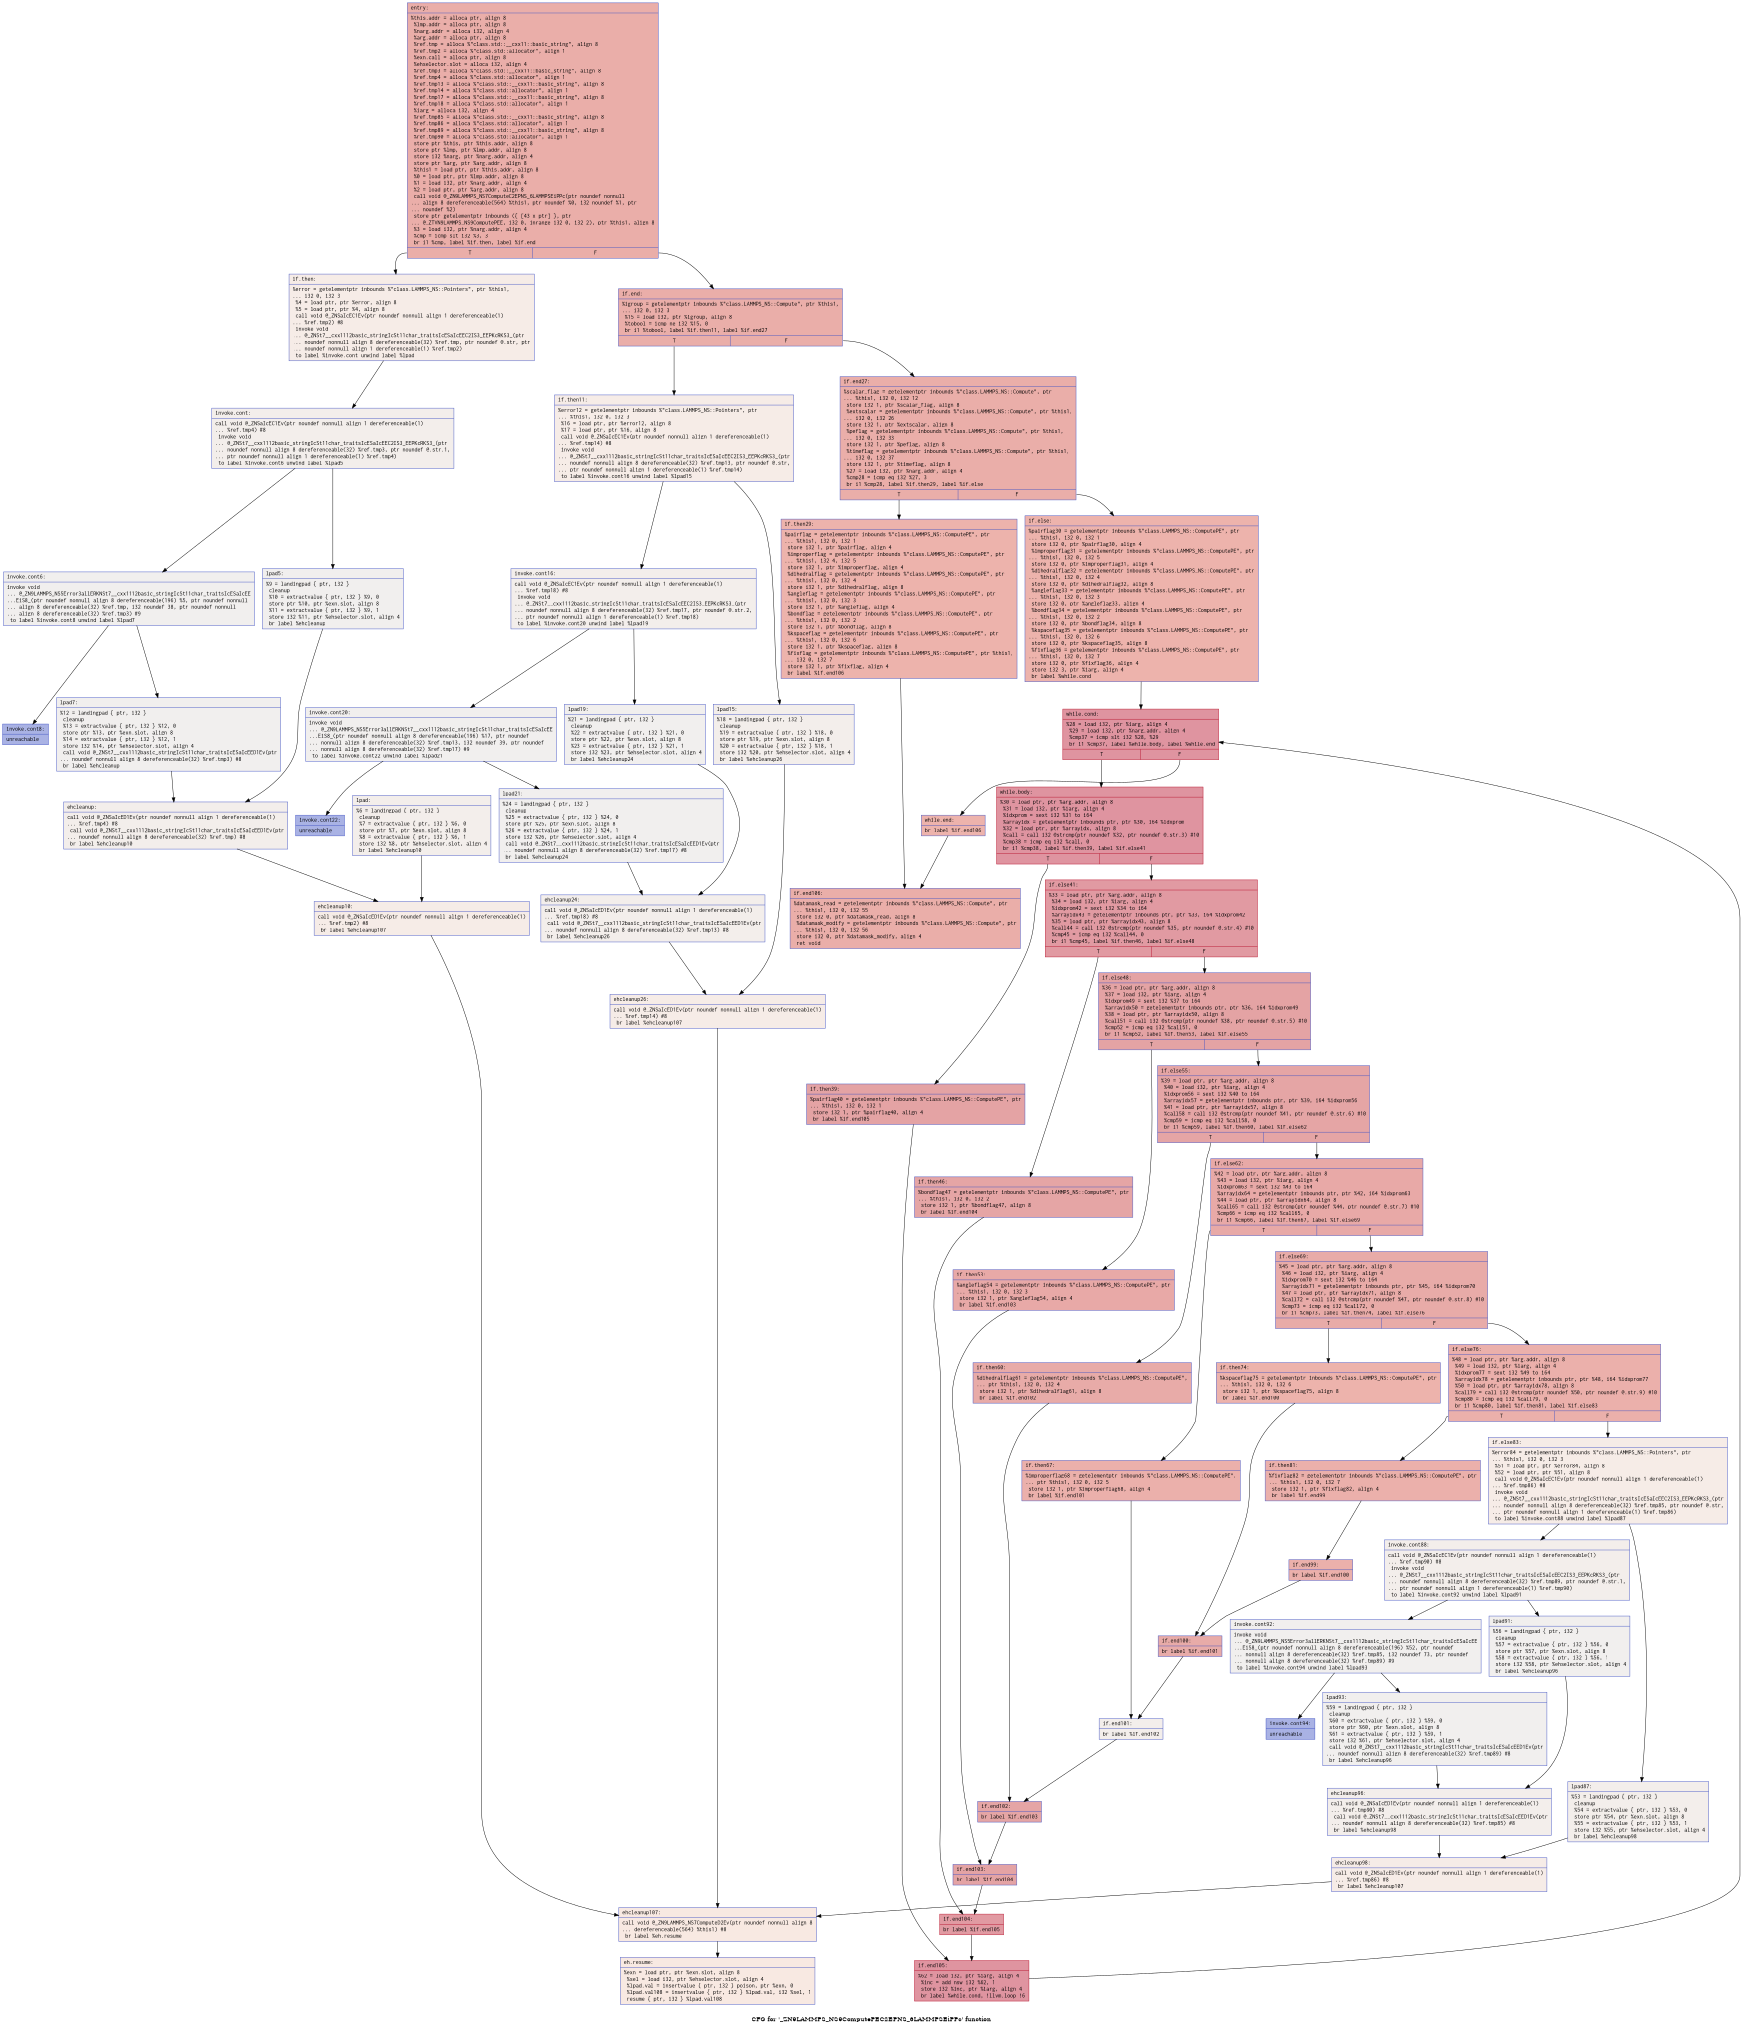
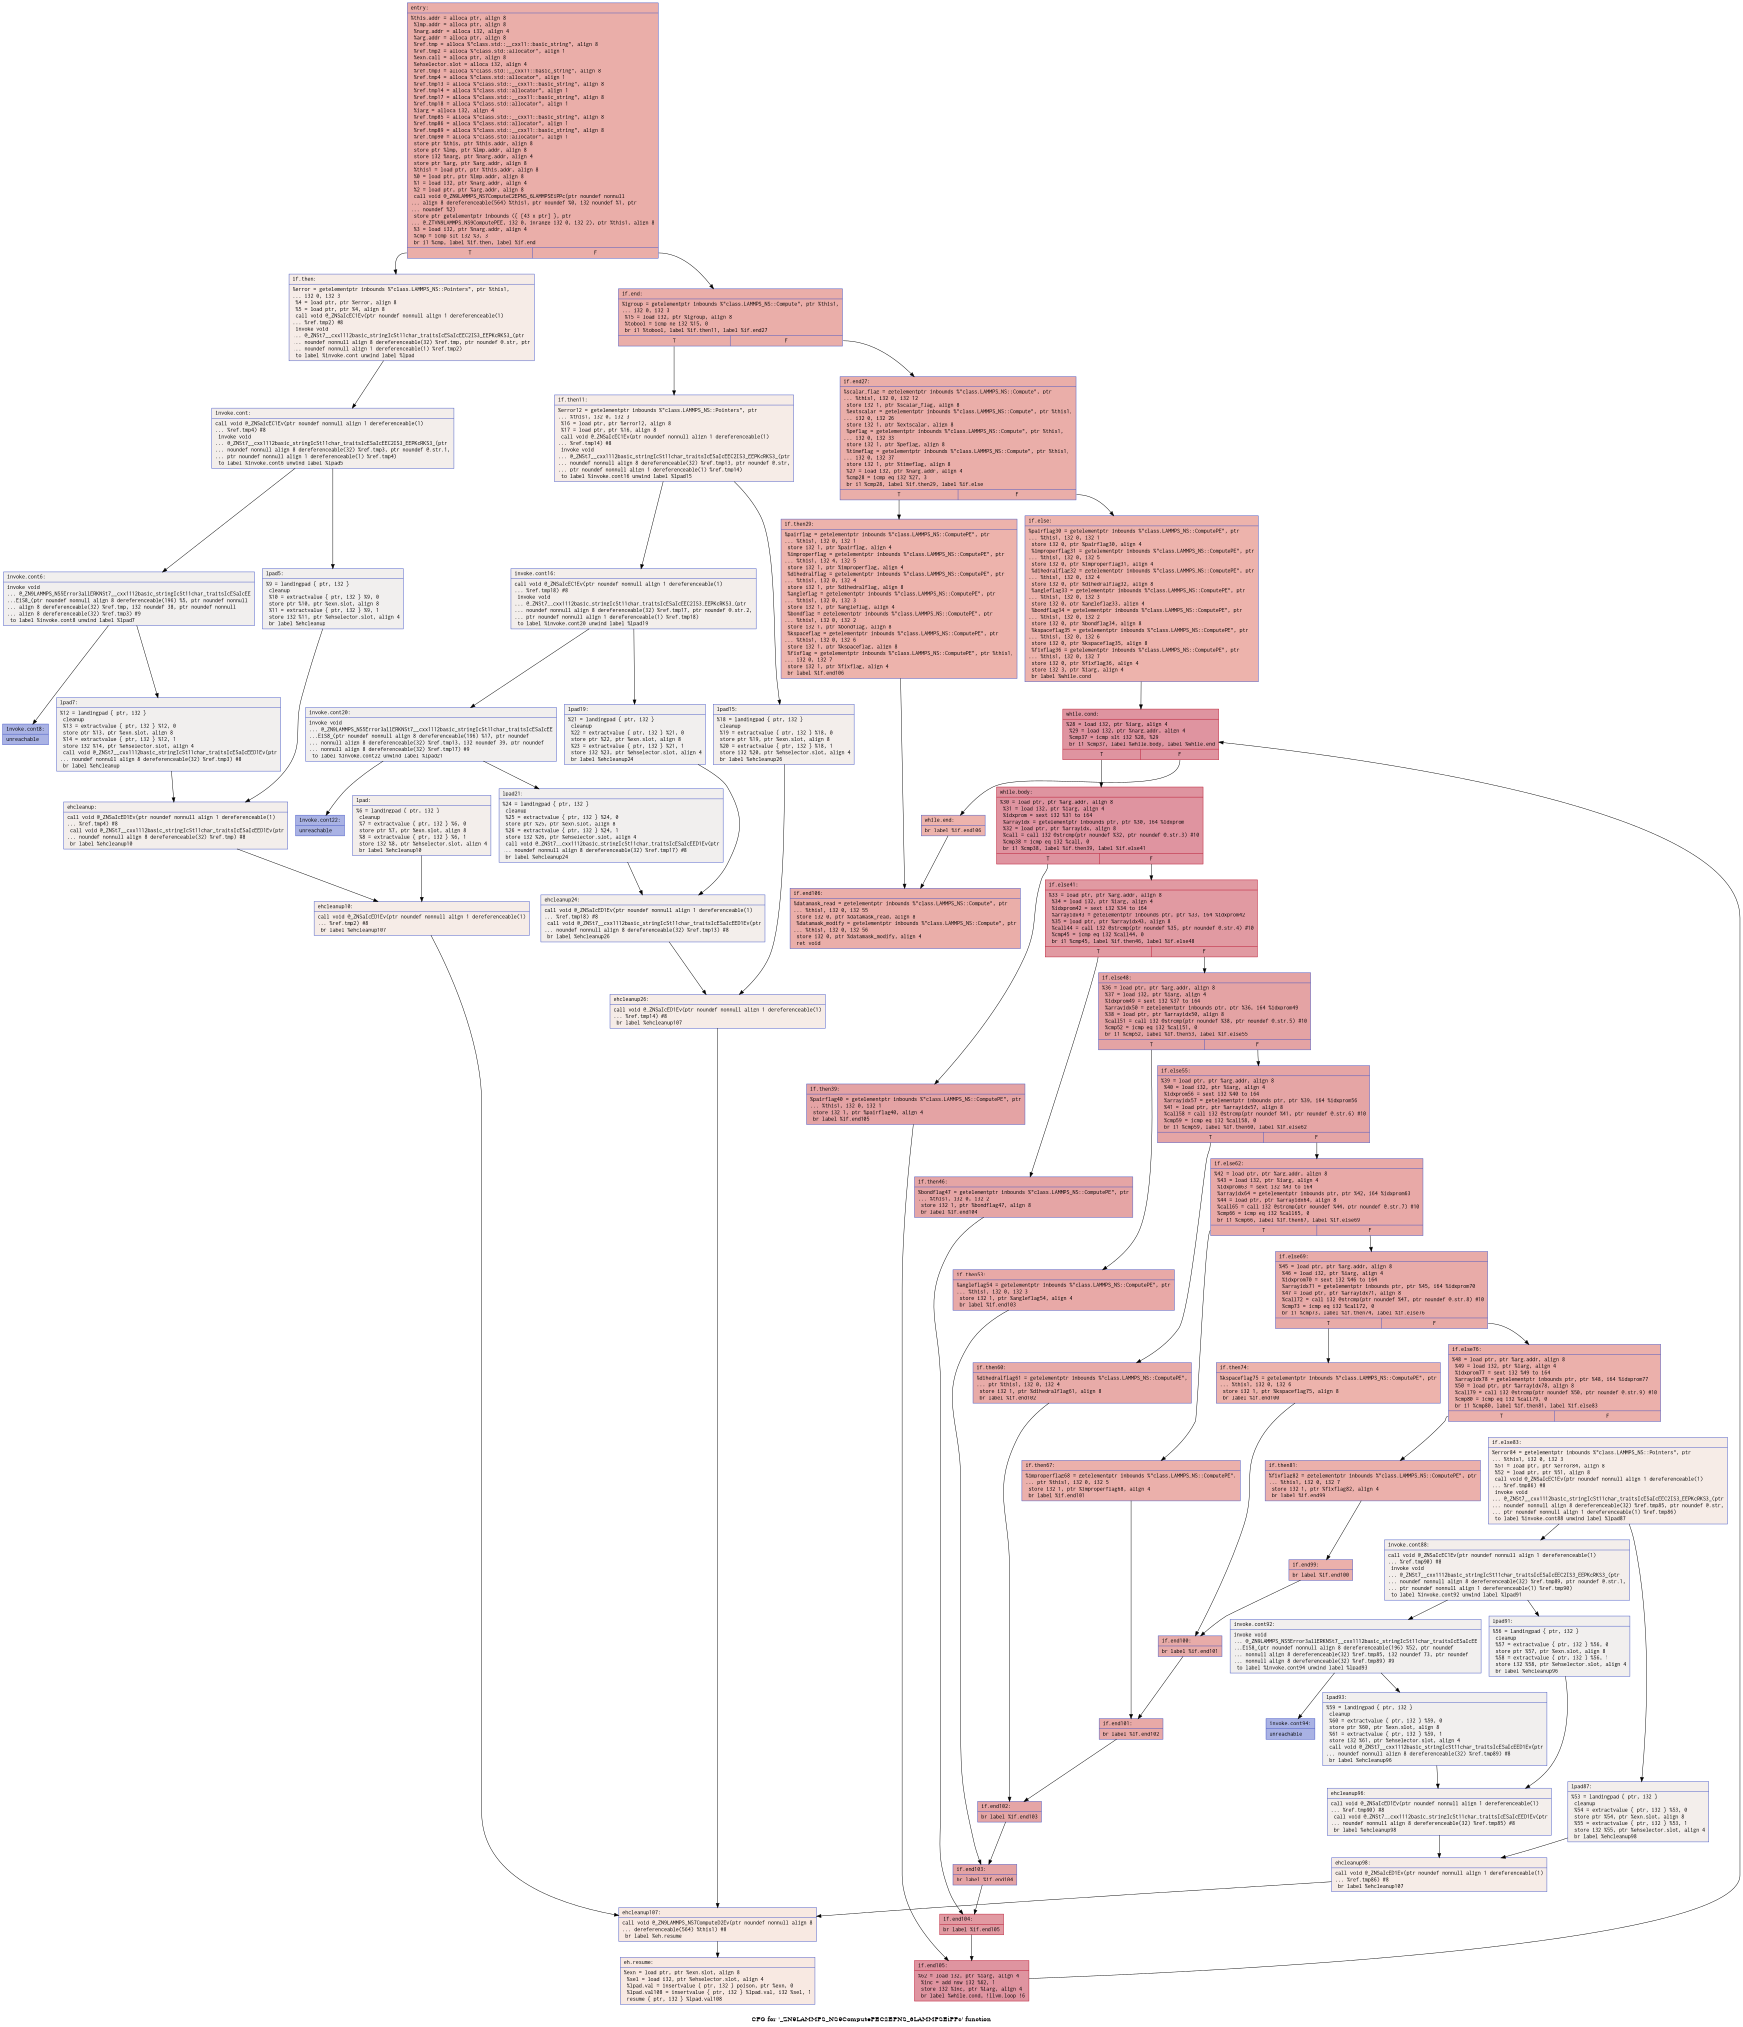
(1608, 1427) -> none
(1131, 1729) -> (1131, 1729)
